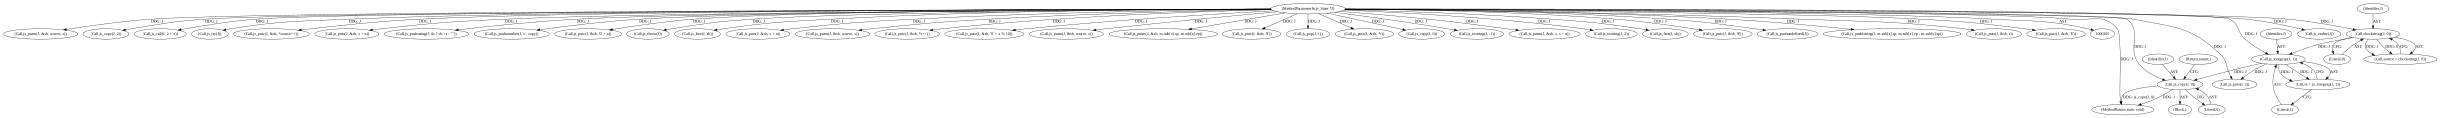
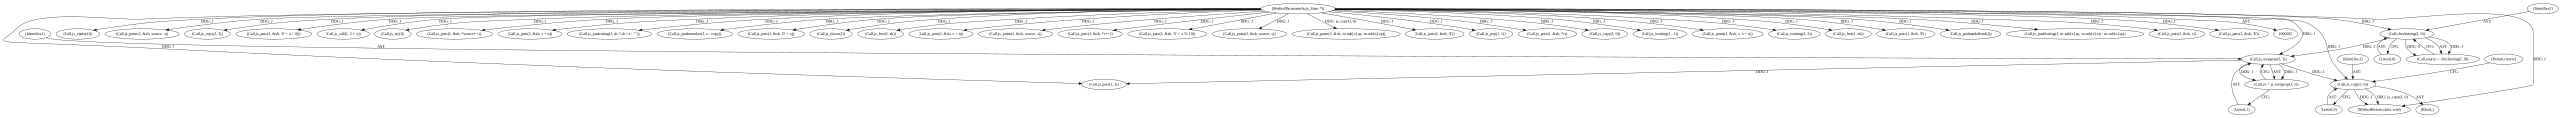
(1251, 21) -> (1341, 21)
none -> (274, 34)
